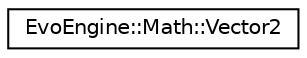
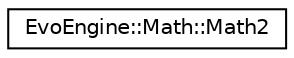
(153, 29) -> (147, 29)
